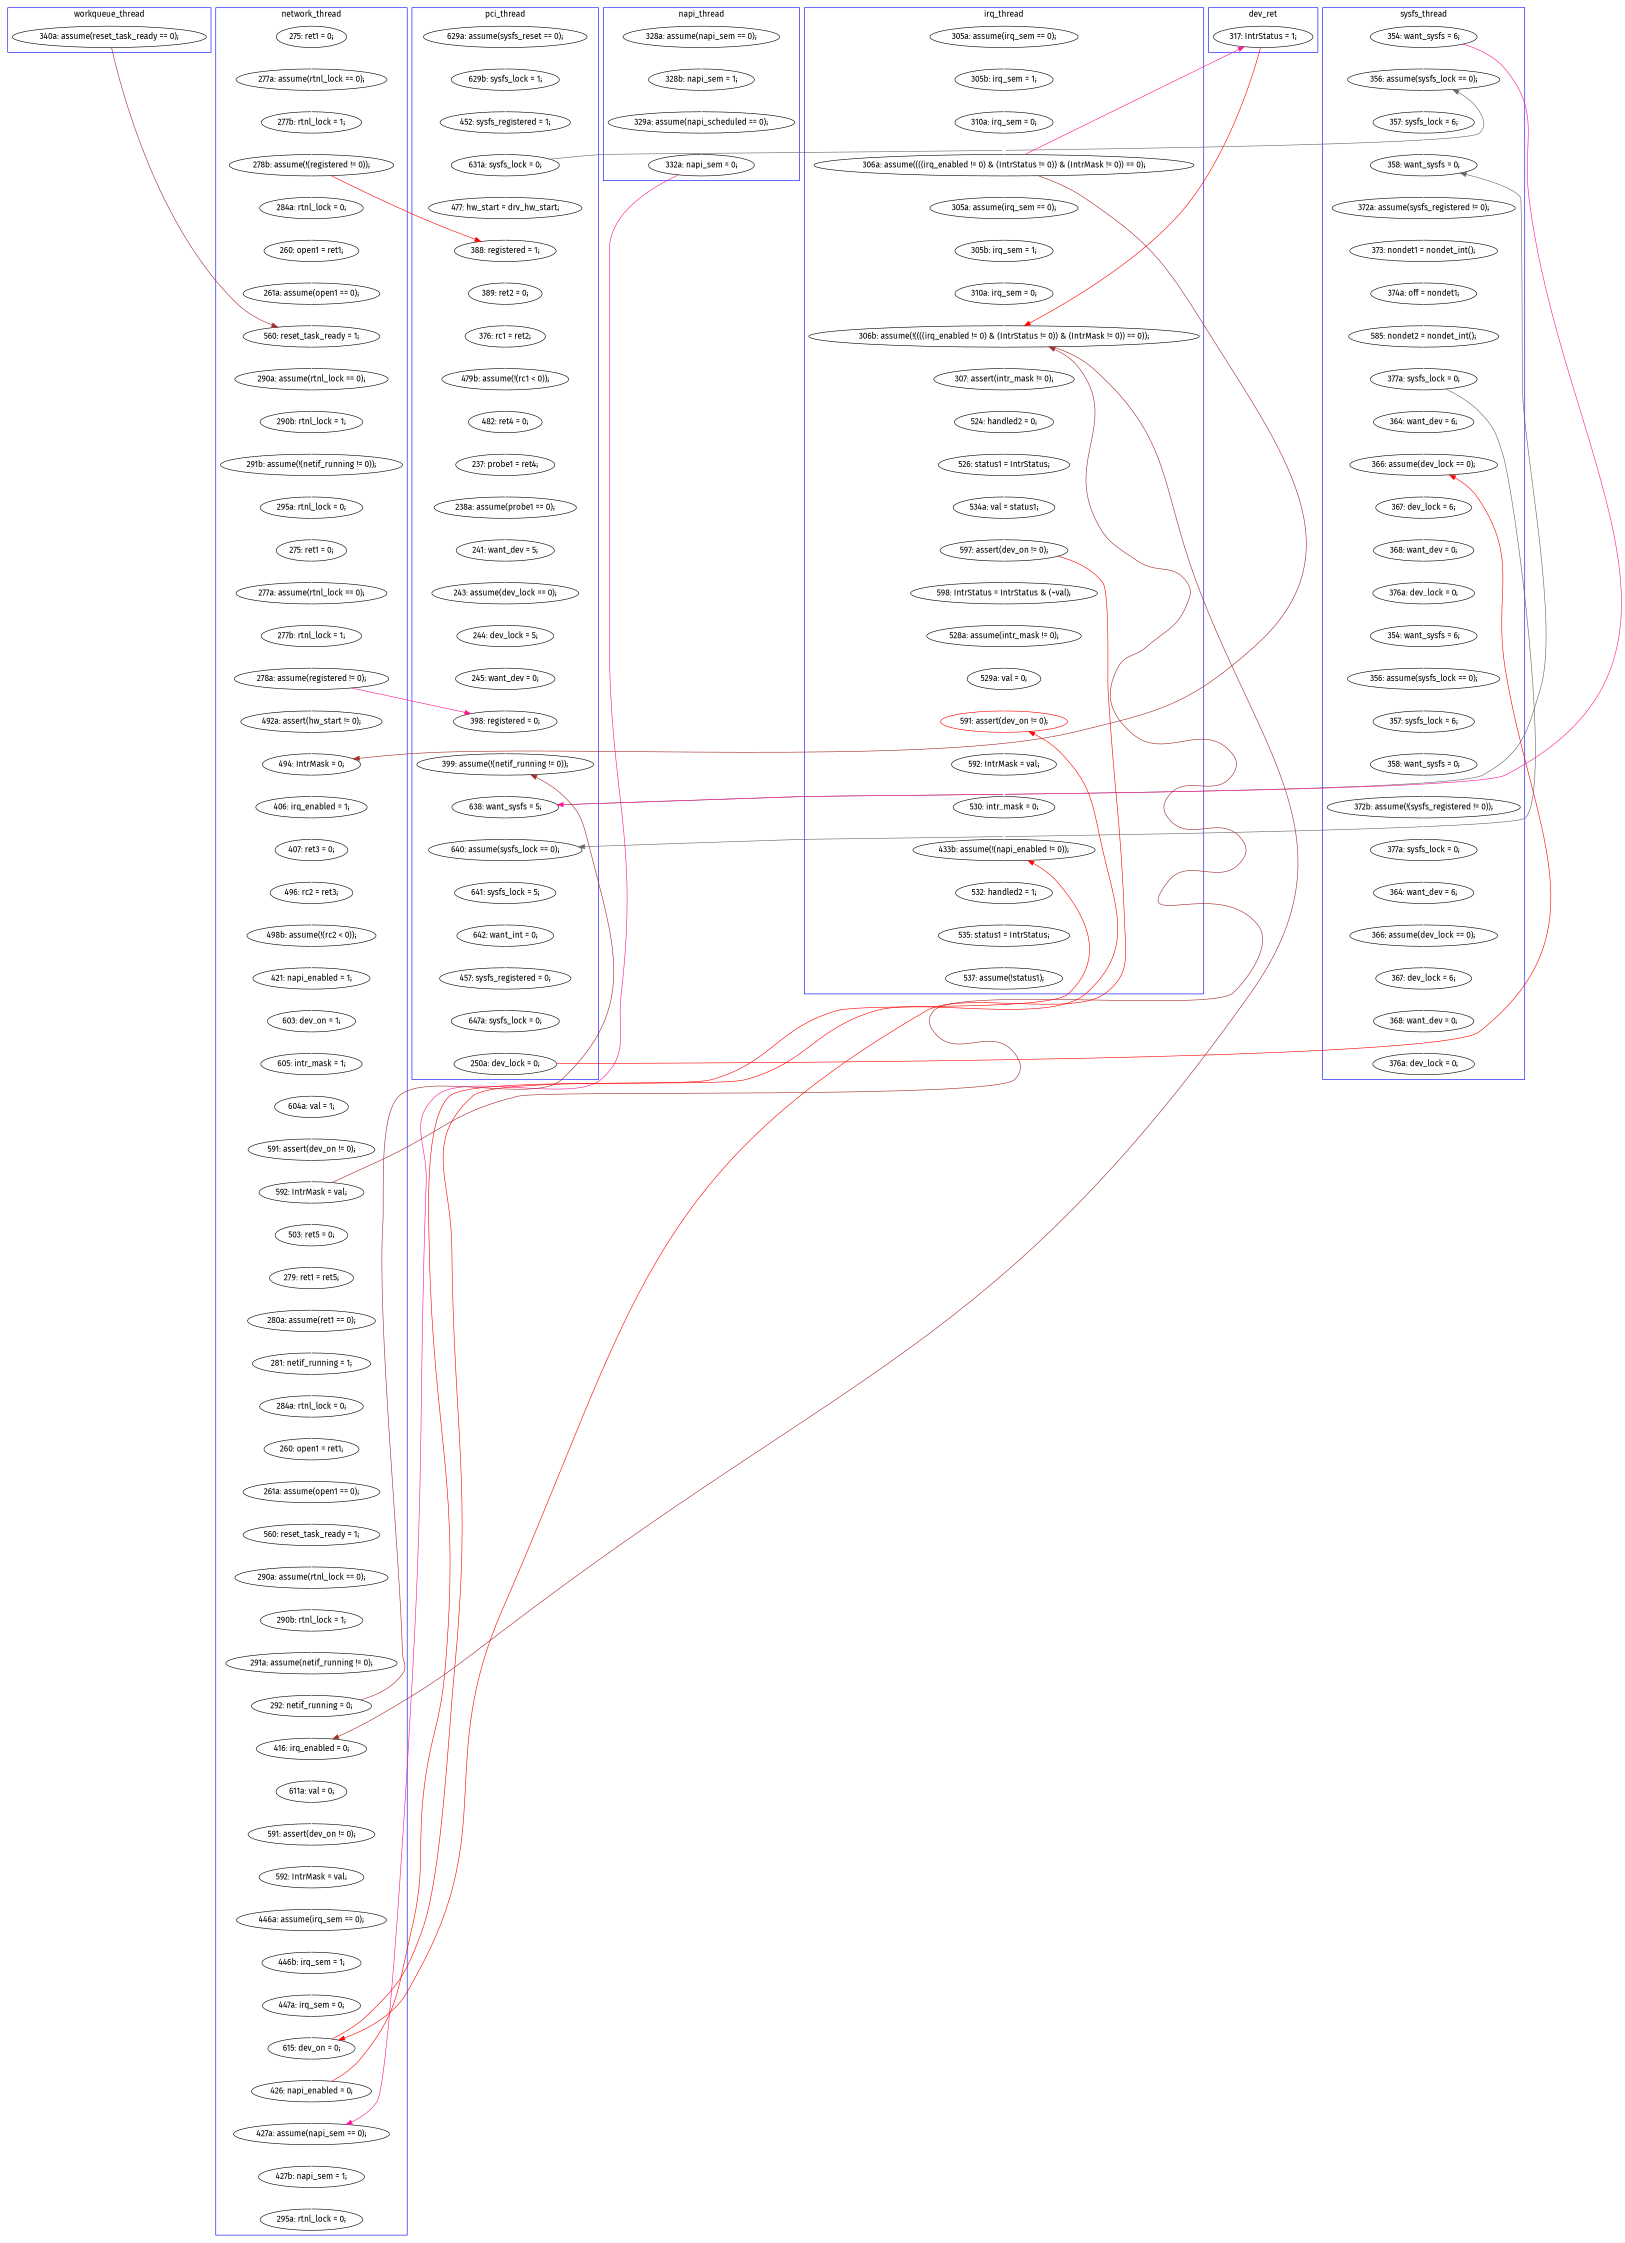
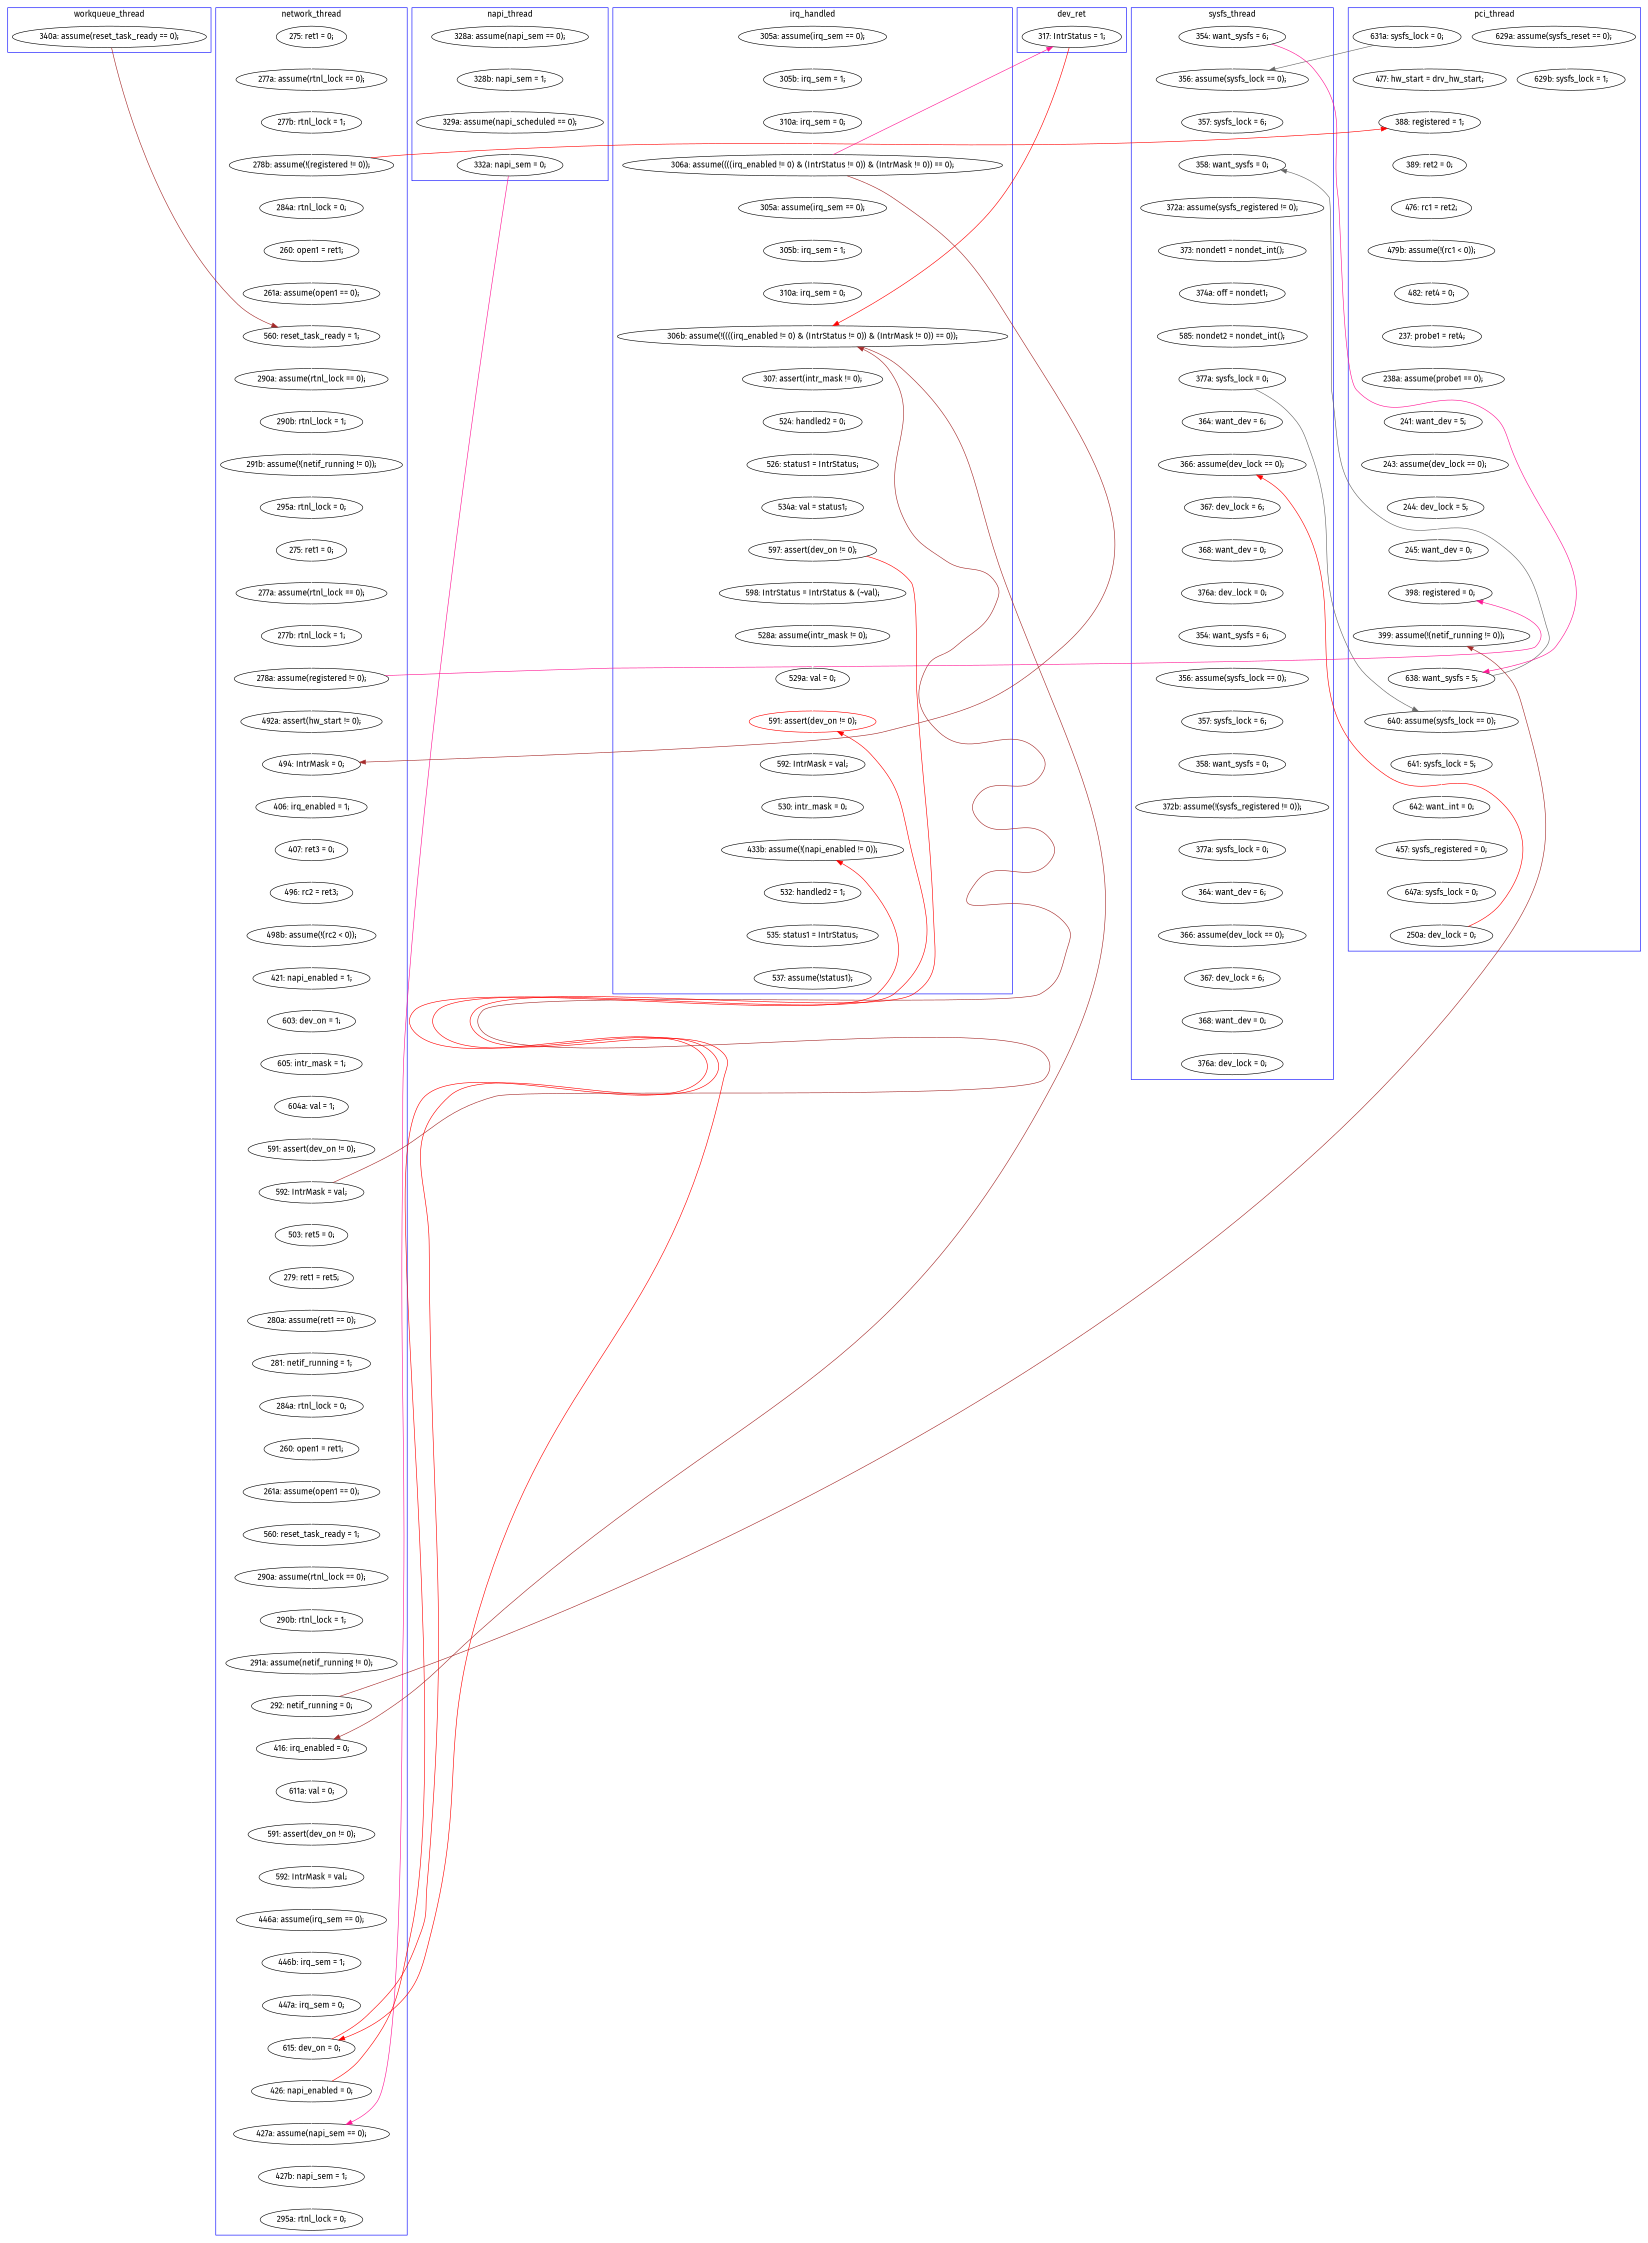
(1004, 15) -> (813, 15)
(505, 122) -> none
(505, 336) -> (1431, 208)
